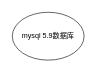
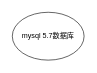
(48, 36) -> (48, 36)
